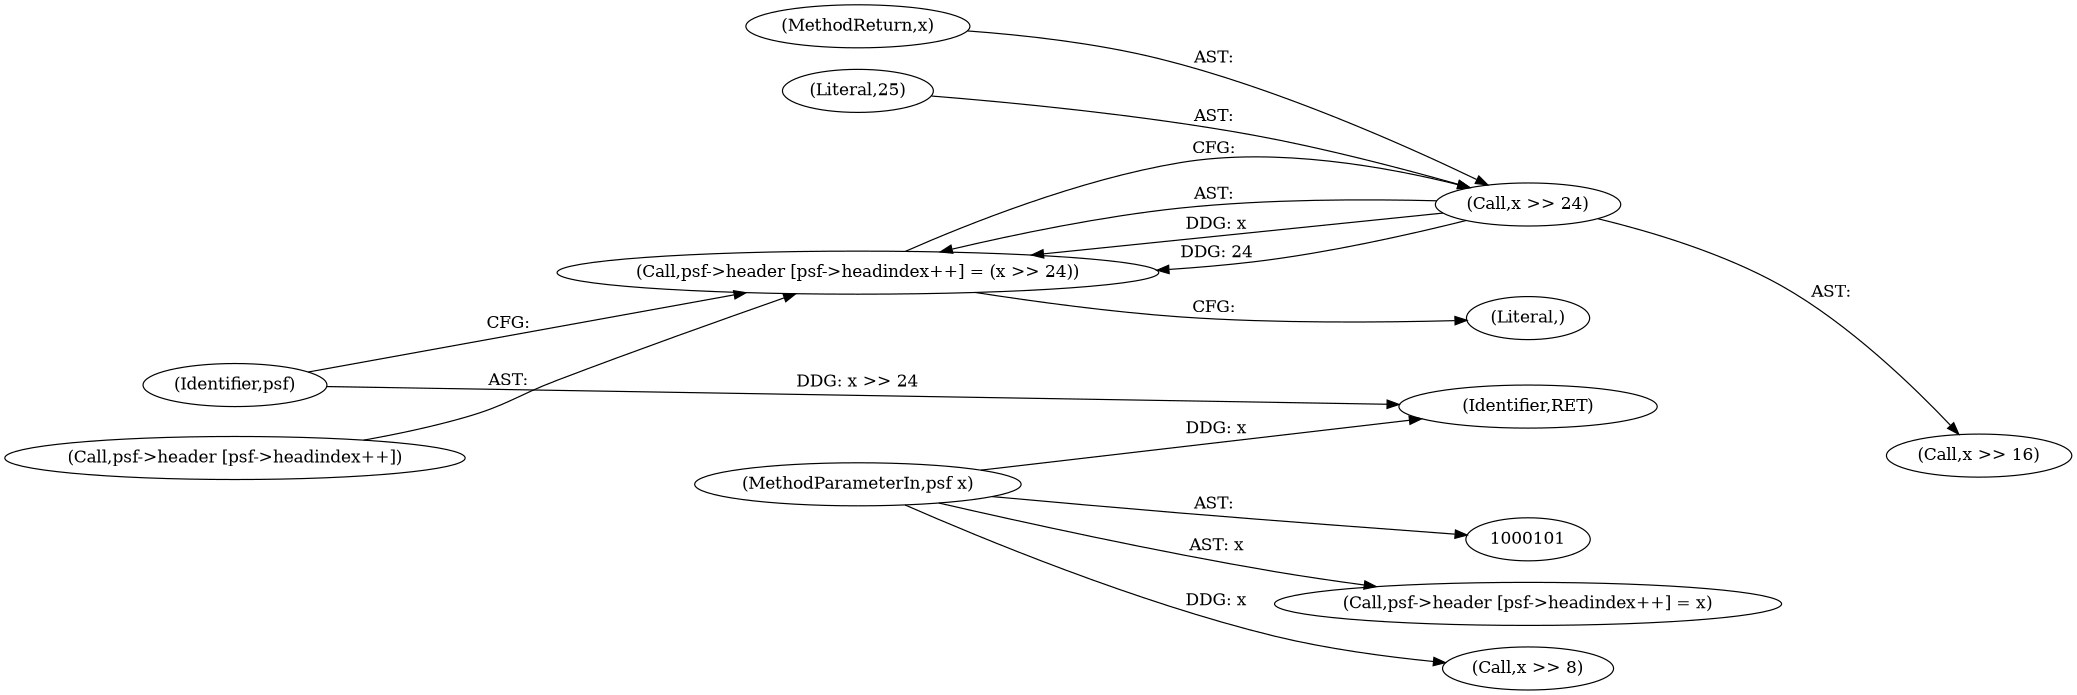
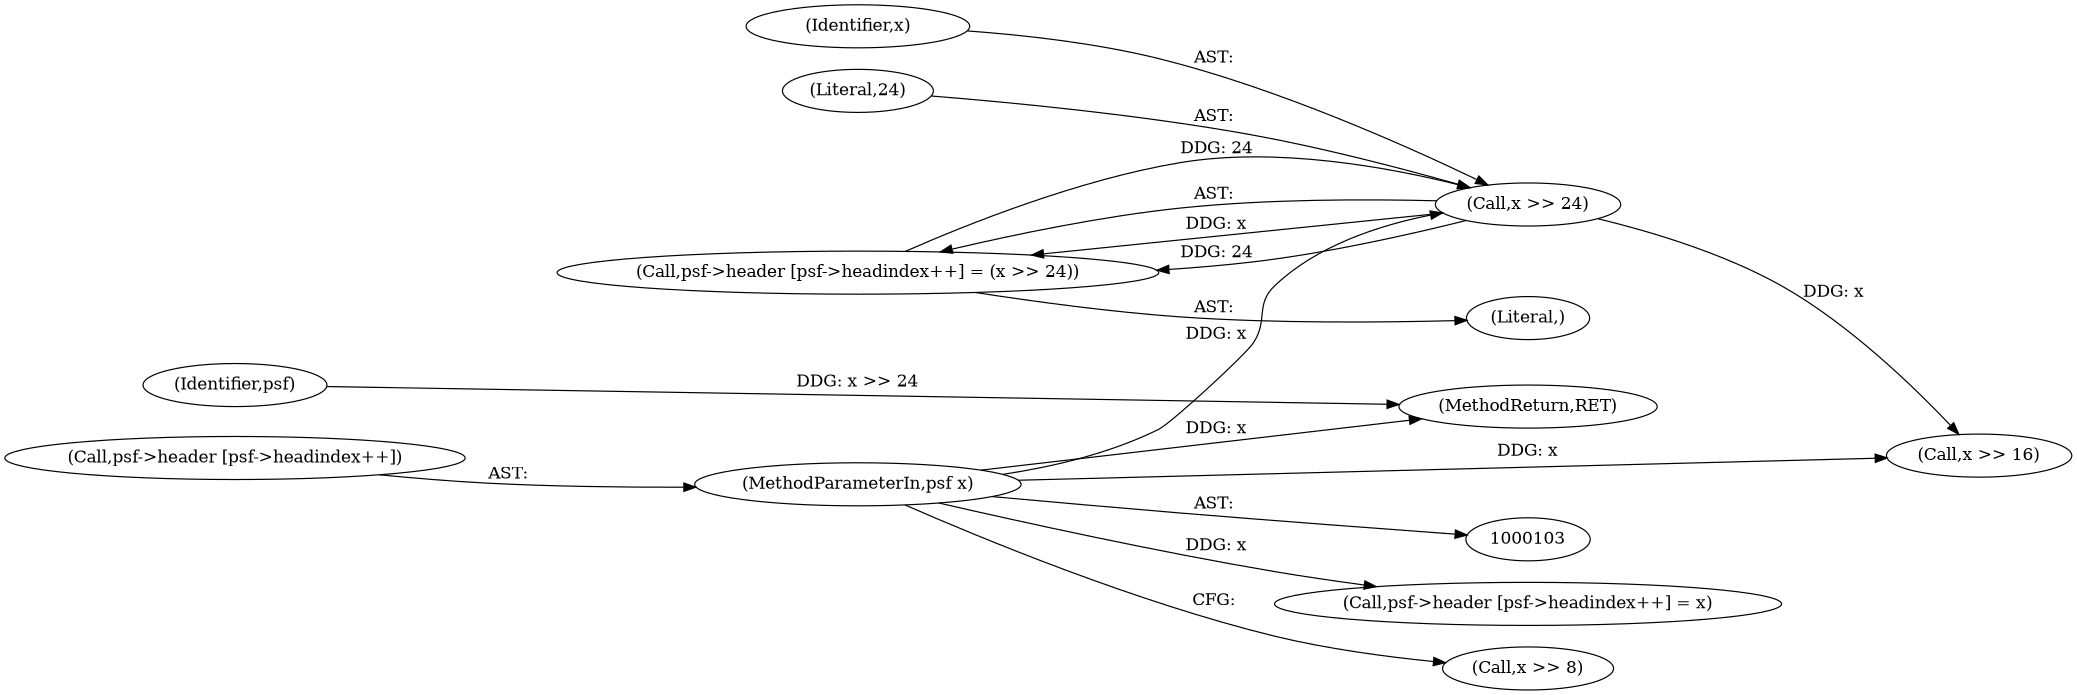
(858, 26) -> (858, 26)
(858, 91) -> (858, 91)
(1217, 149) -> (1217, 149)
(1834, 292) -> (1834, 292)
(1217, 308) -> (1217, 308)
(521, 333) -> none
none -> (1234, 363)
(575, 373) -> (531, 485)
(1528, 407) -> (1528, 407)
none -> (1447, 469)
(1528, 539) -> (1528, 539)
(1217, 546) -> (1217, 546)
(1217, 601) -> (1217, 601)
